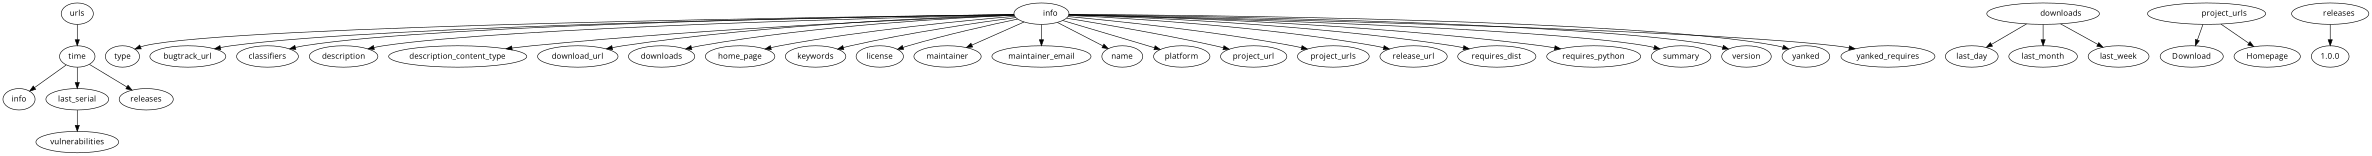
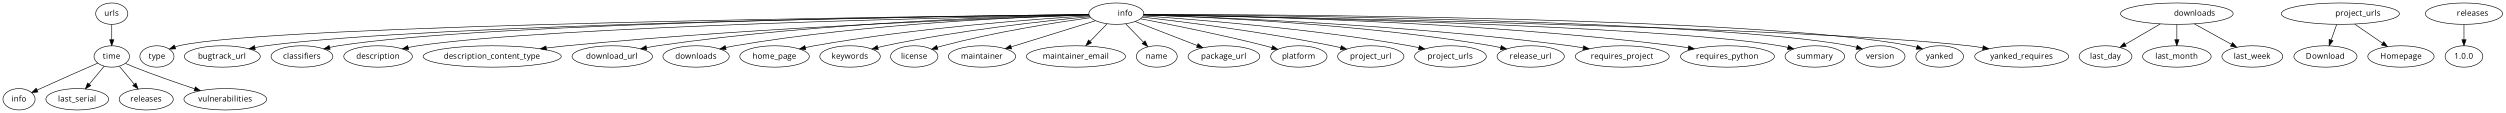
none -> (1224, 56)
(1497, 56) -> (1622, 56)
(77, 118) -> (160, 77)
